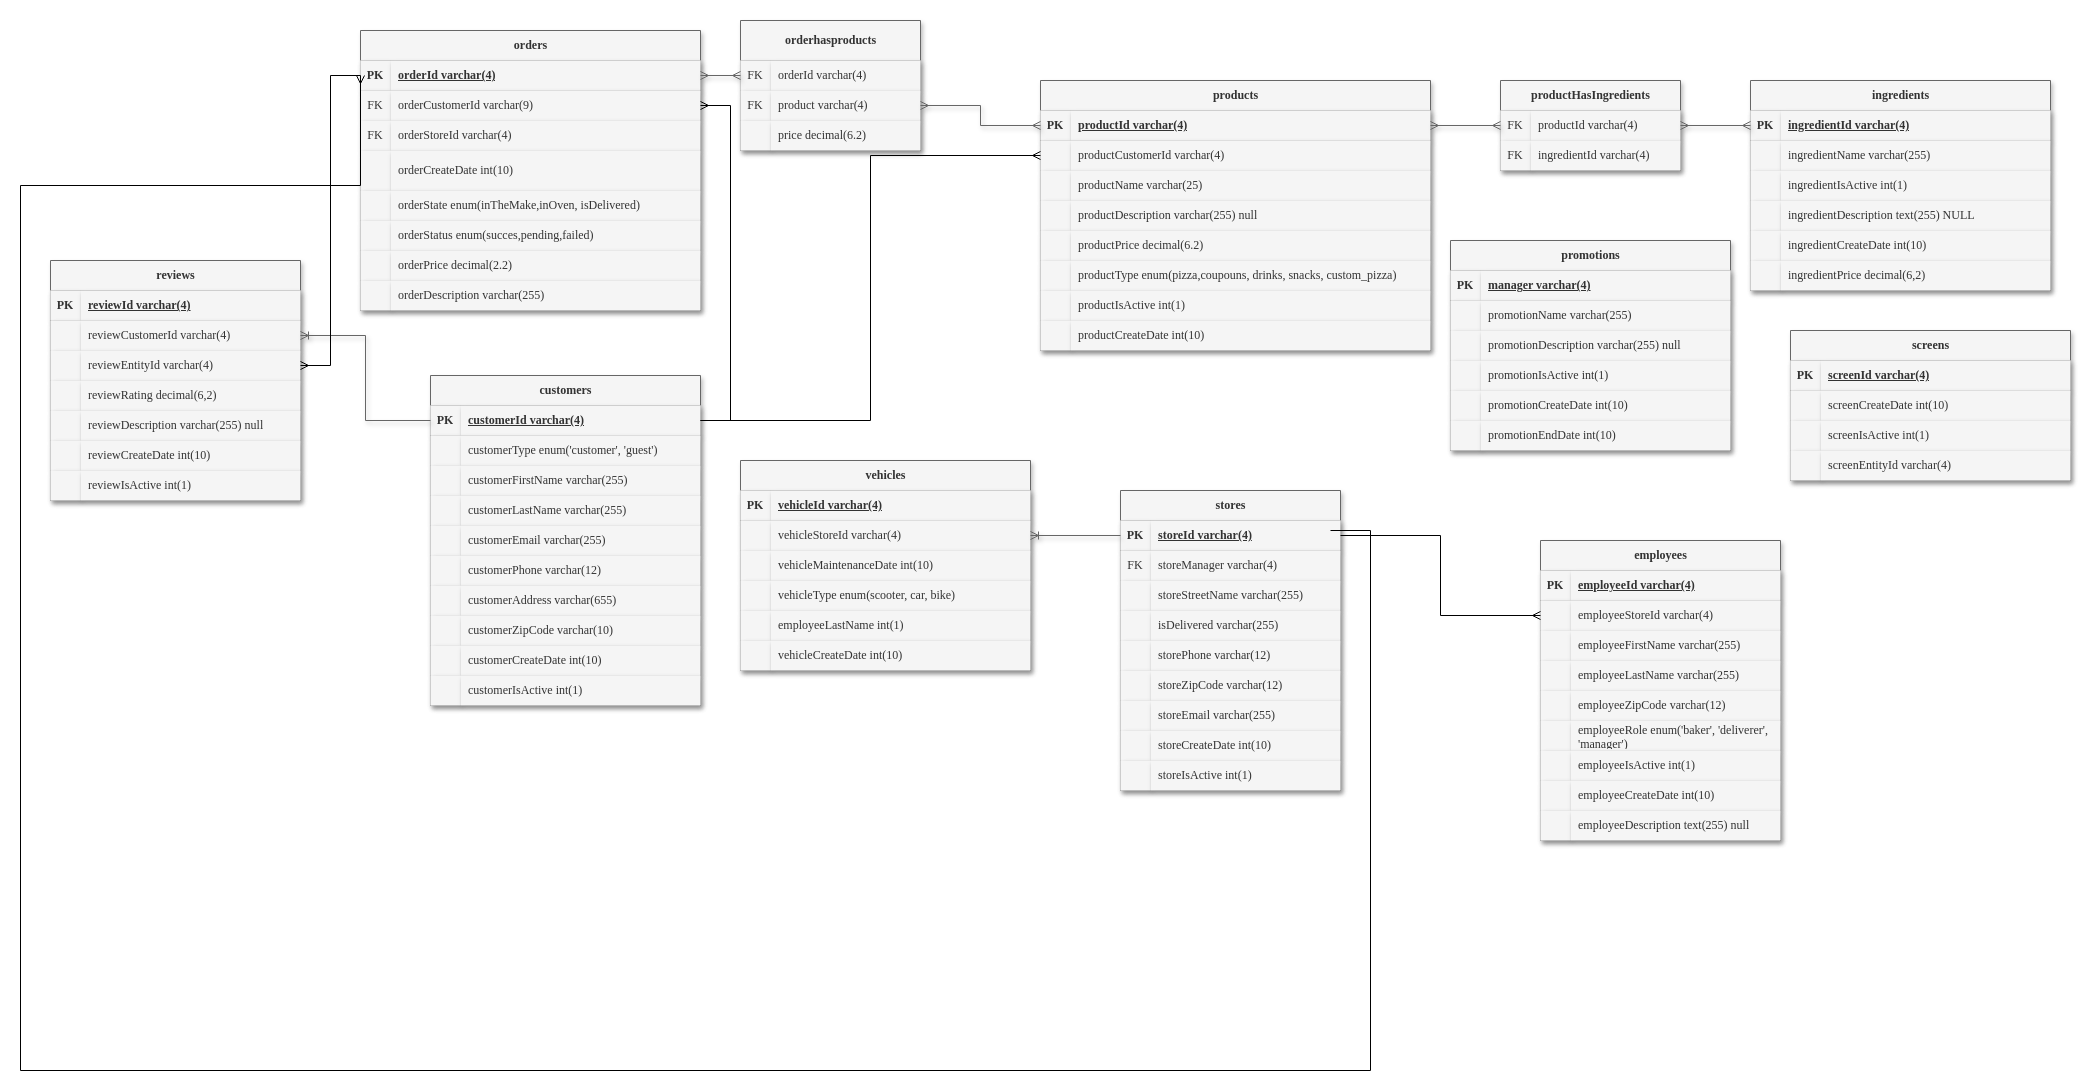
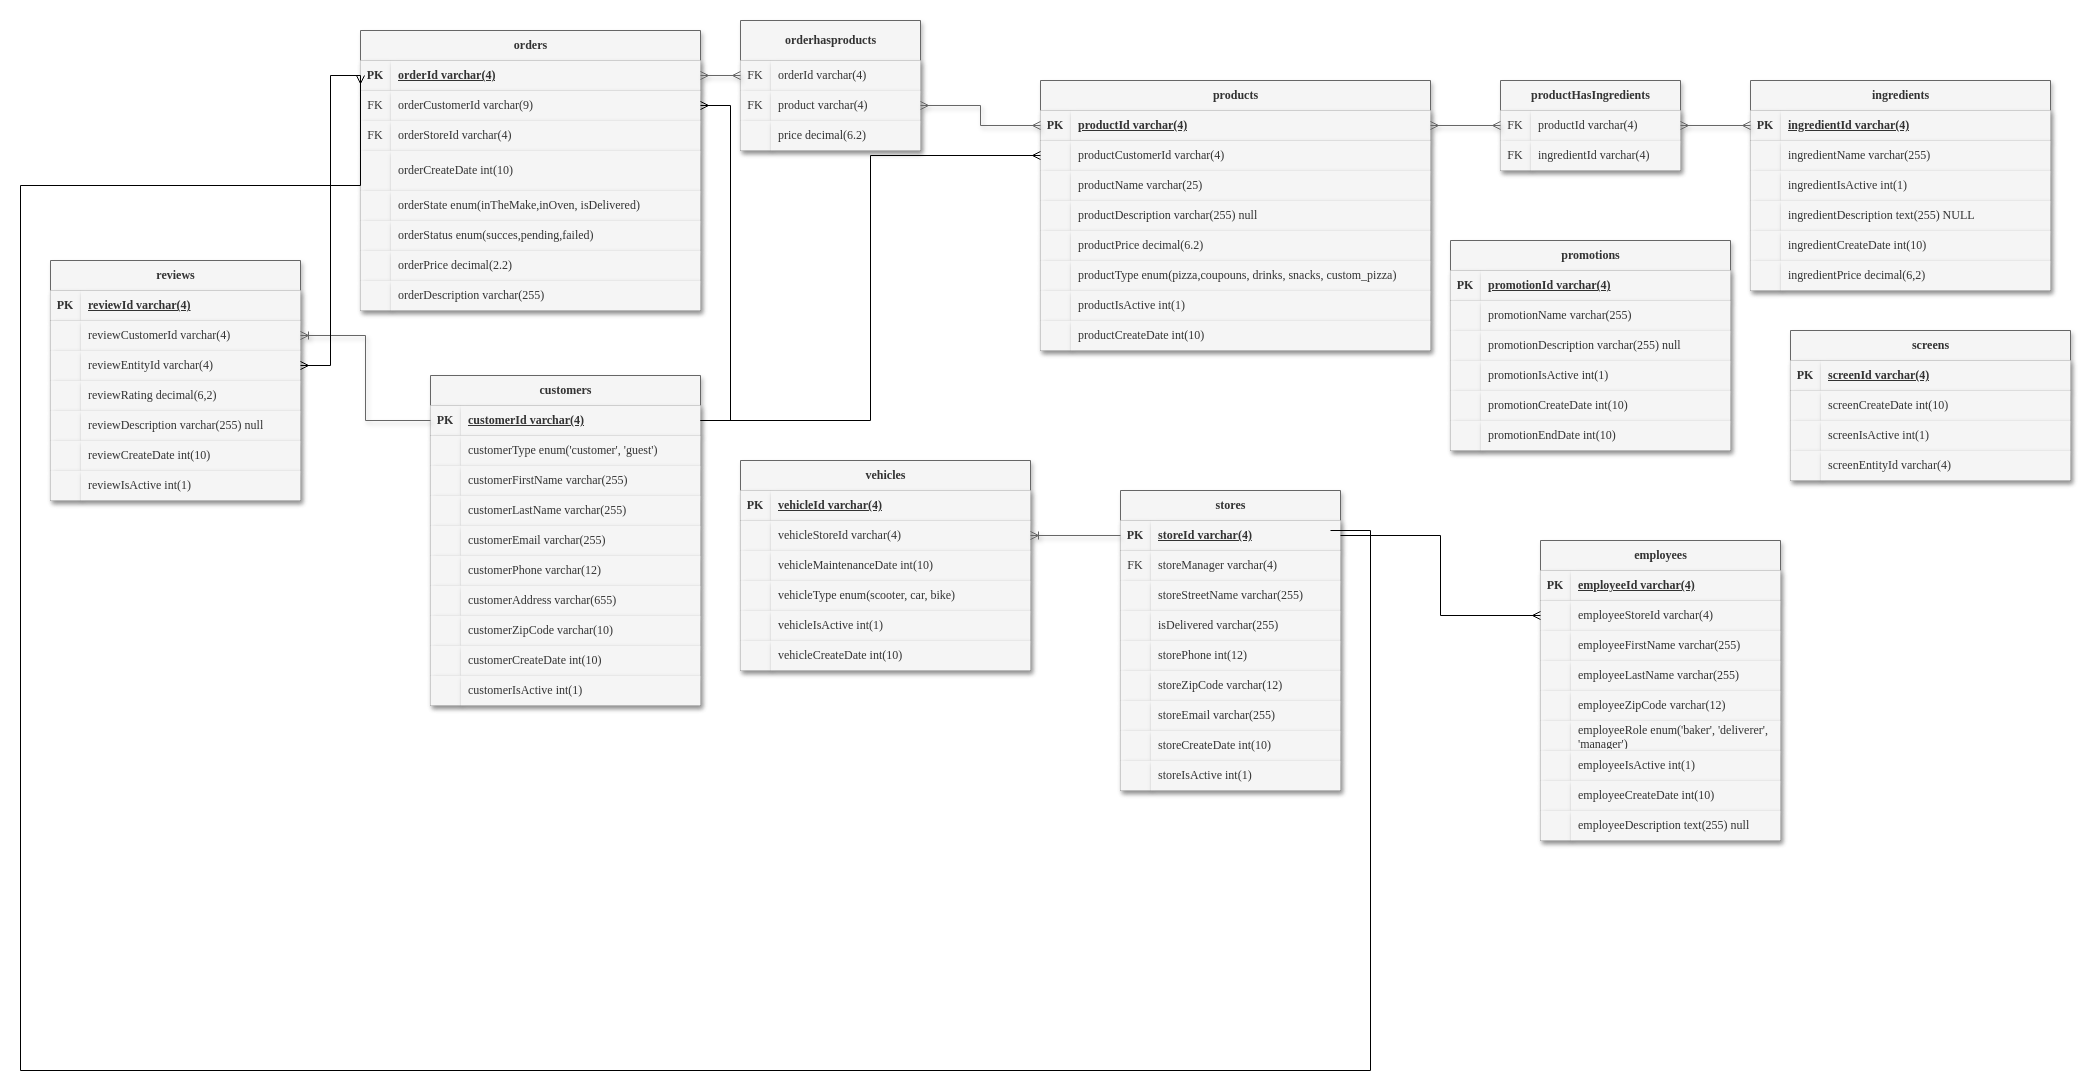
(1547, 286) -> (1559, 286)
(851, 626) -> (845, 626)
(1231, 656) -> (1216, 656)
